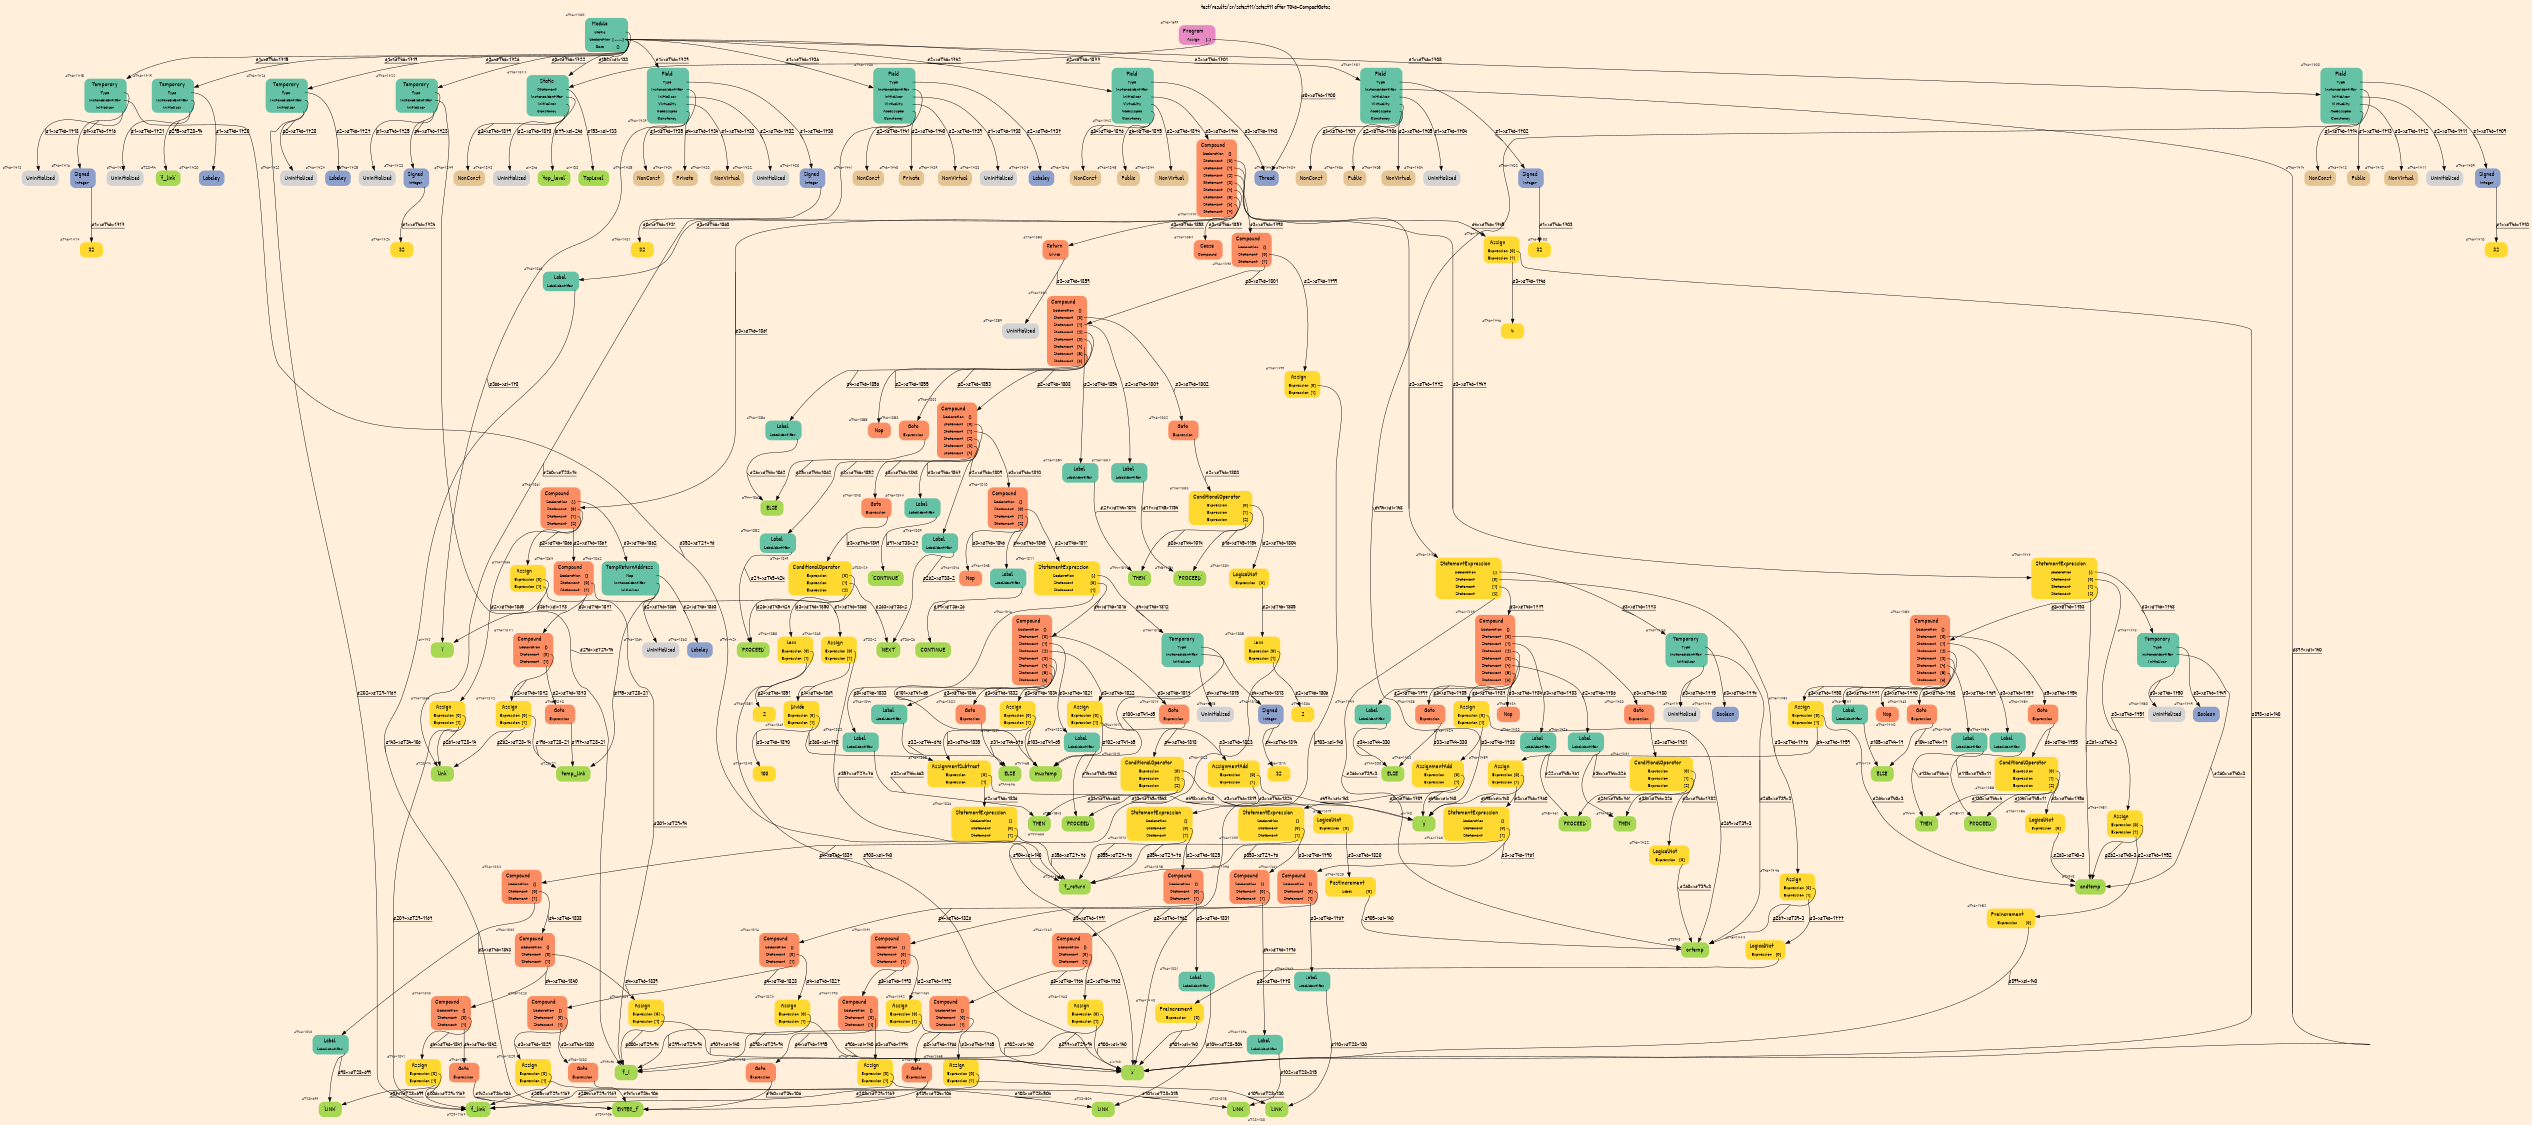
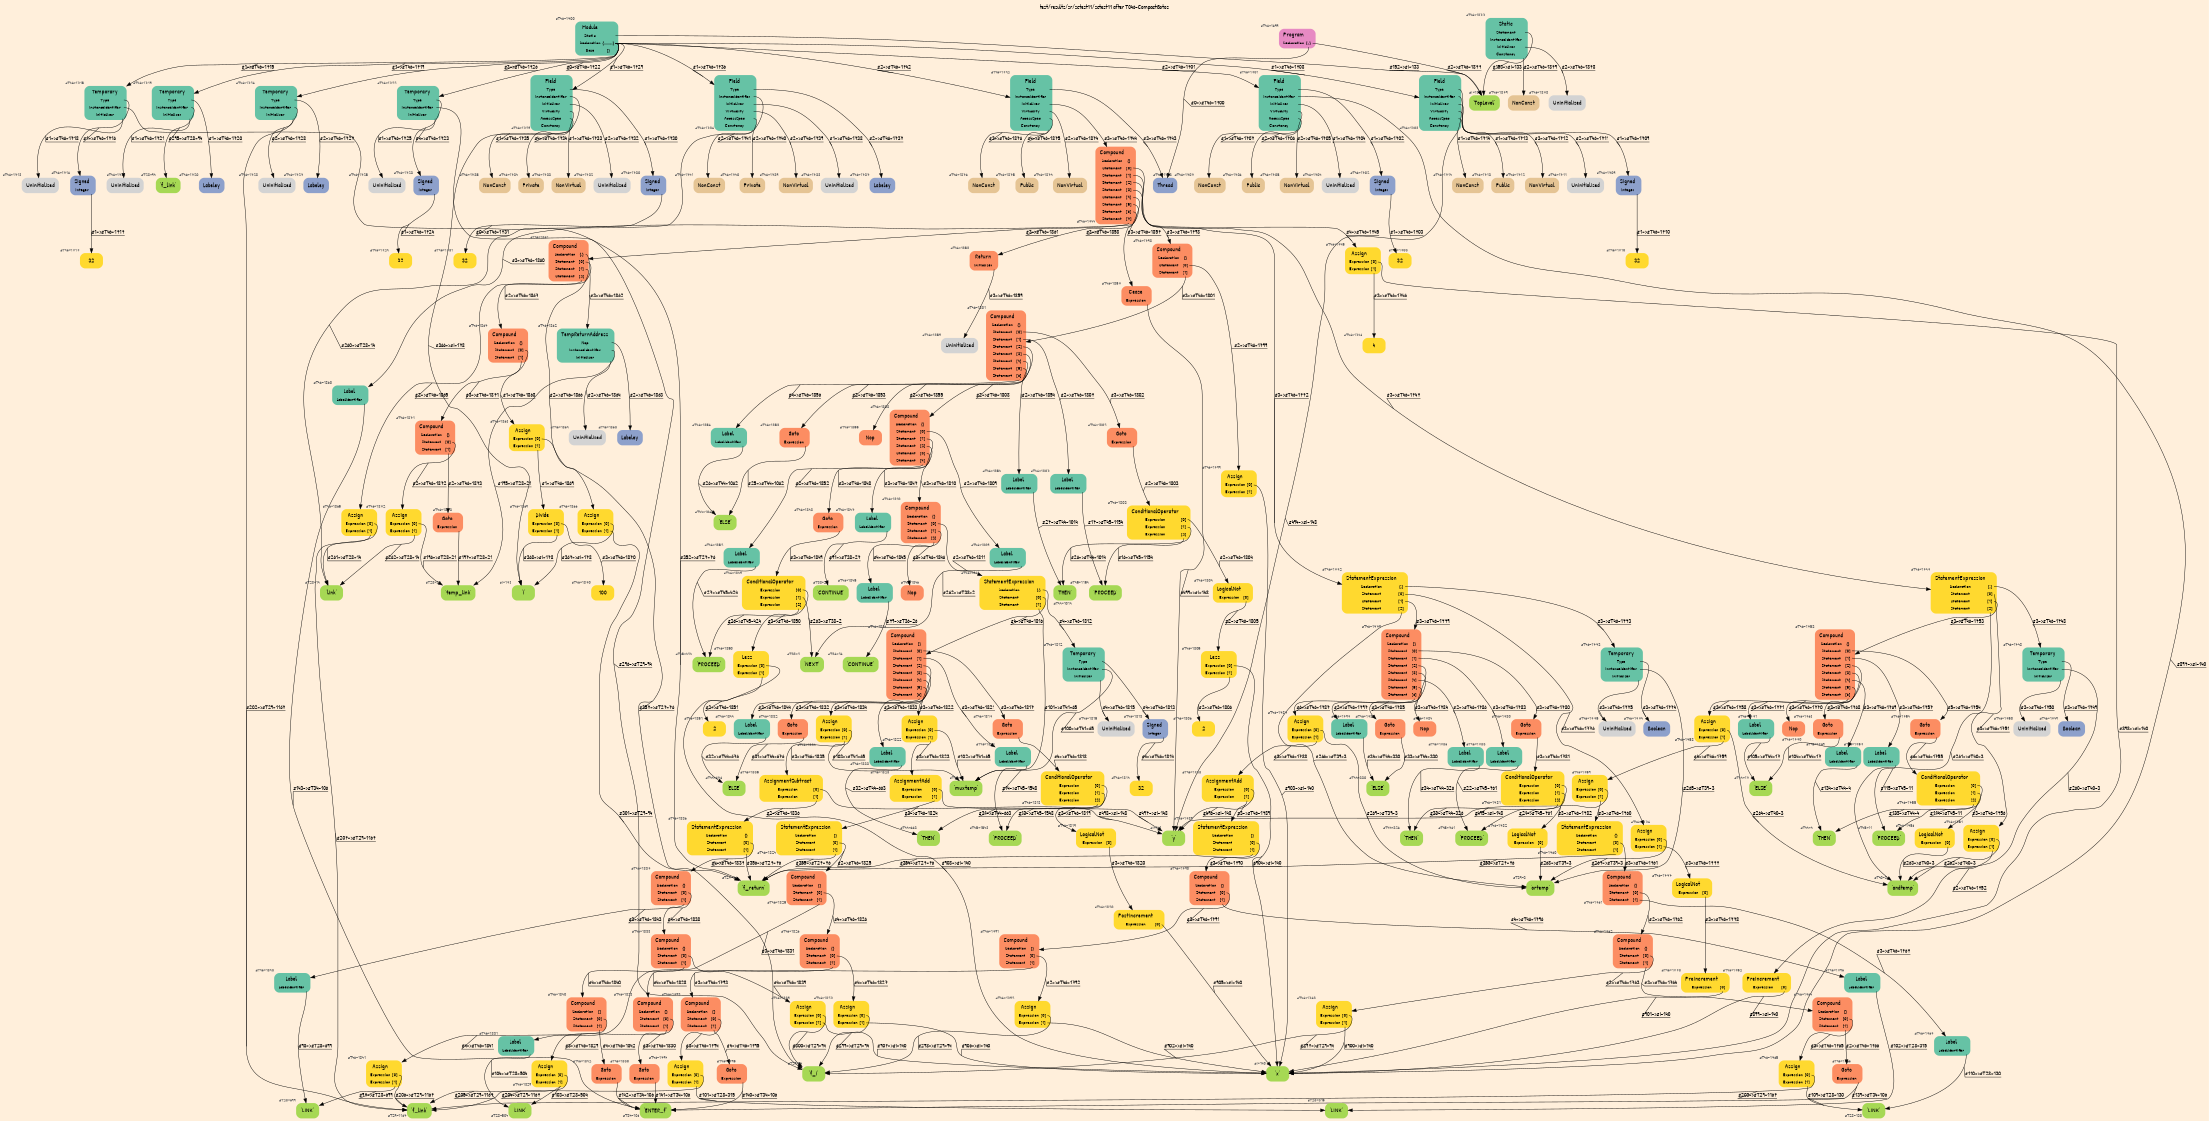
(1193, 39) -> (1294, 43)
(593, 59) -> (1052, 48)
(890, 64) -> (1400, 60)
(554, 178) -> none
(1055, 254) -> (983, 265)
(1207, 254) -> (1136, 300)
none -> (1200, 562)
(855, 755) -> (526, 546)
(1347, 891) -> (1136, 924)
(1503, 942) -> (1215, 993)
